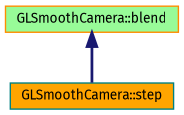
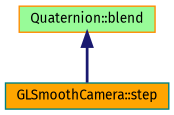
(92, 19) -> (87, 19)
